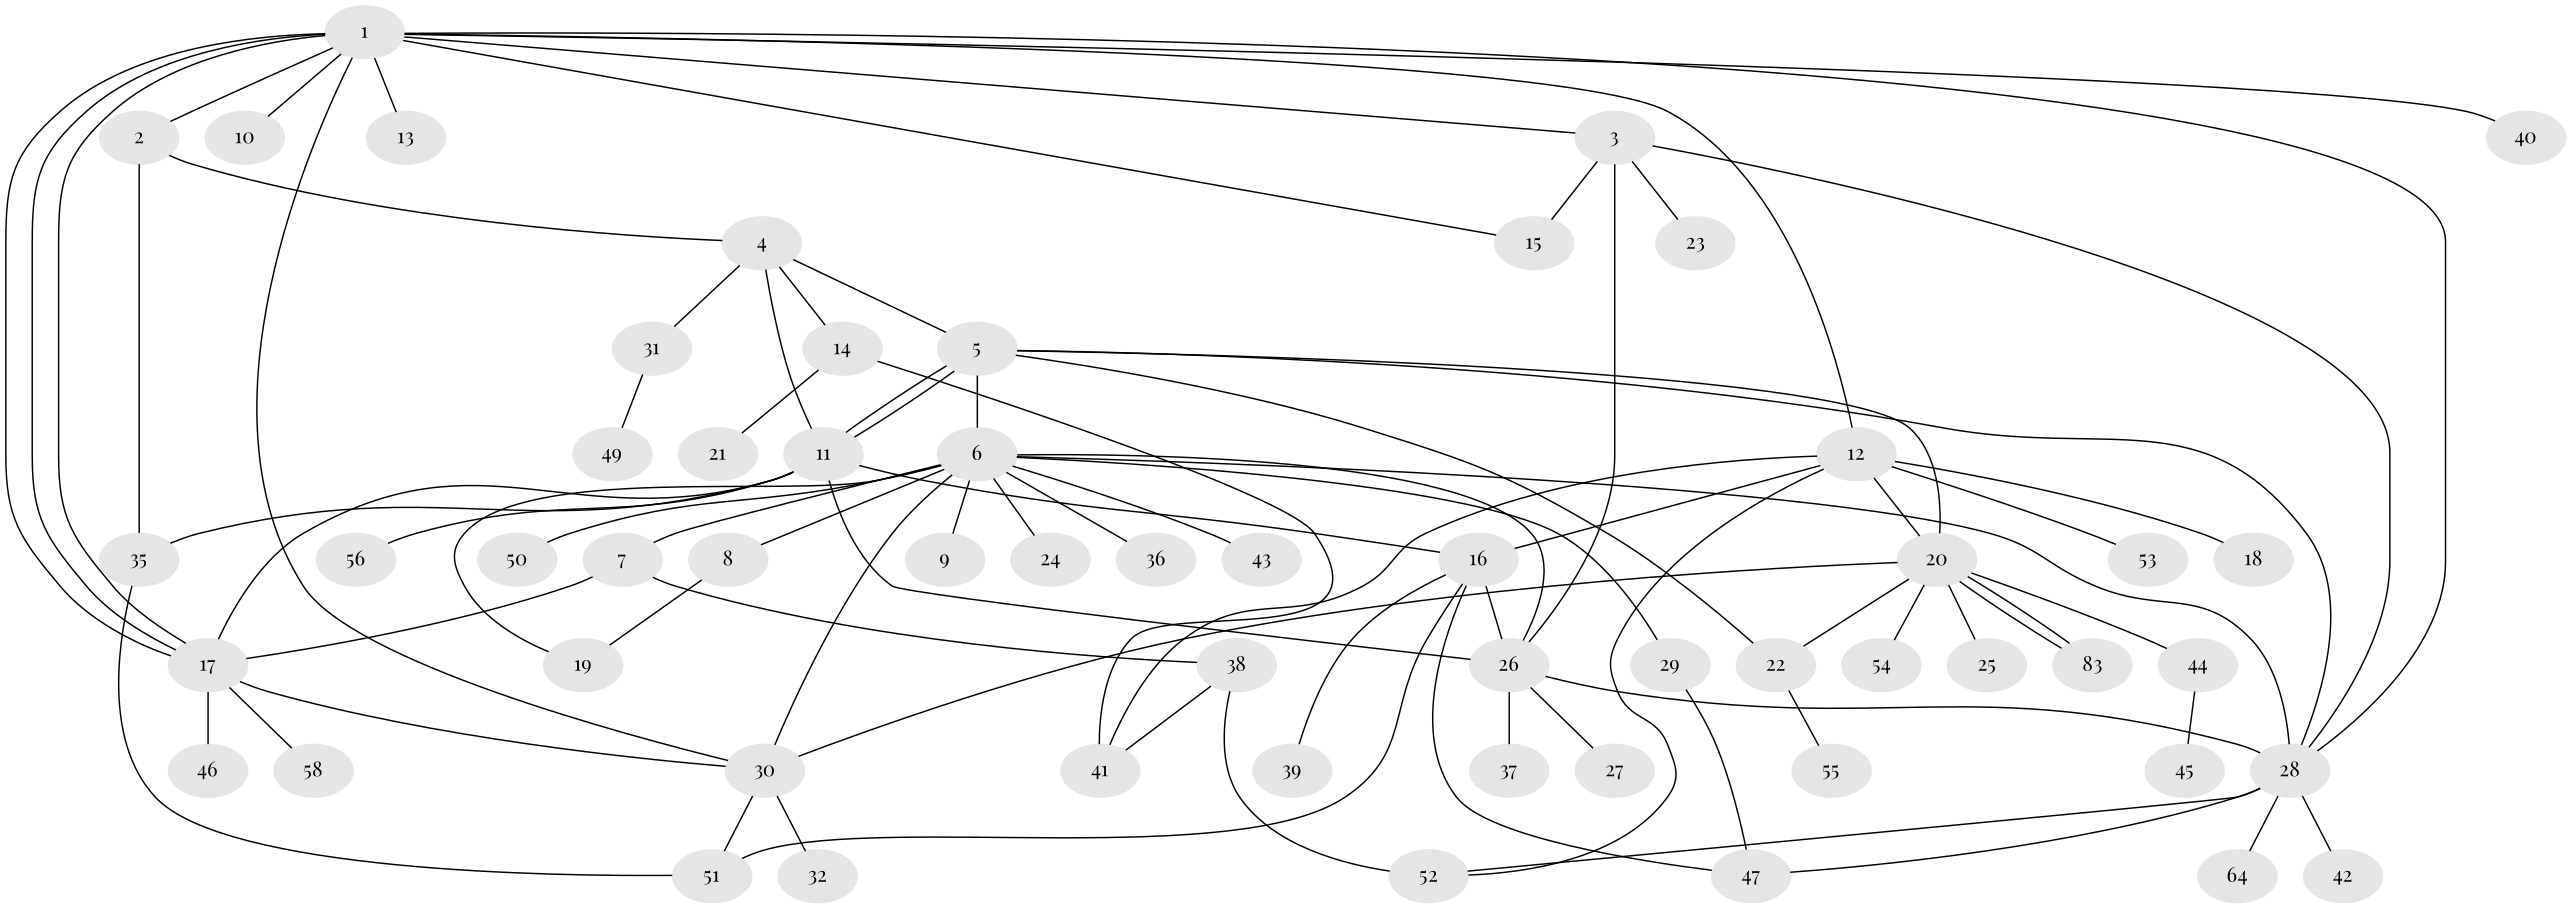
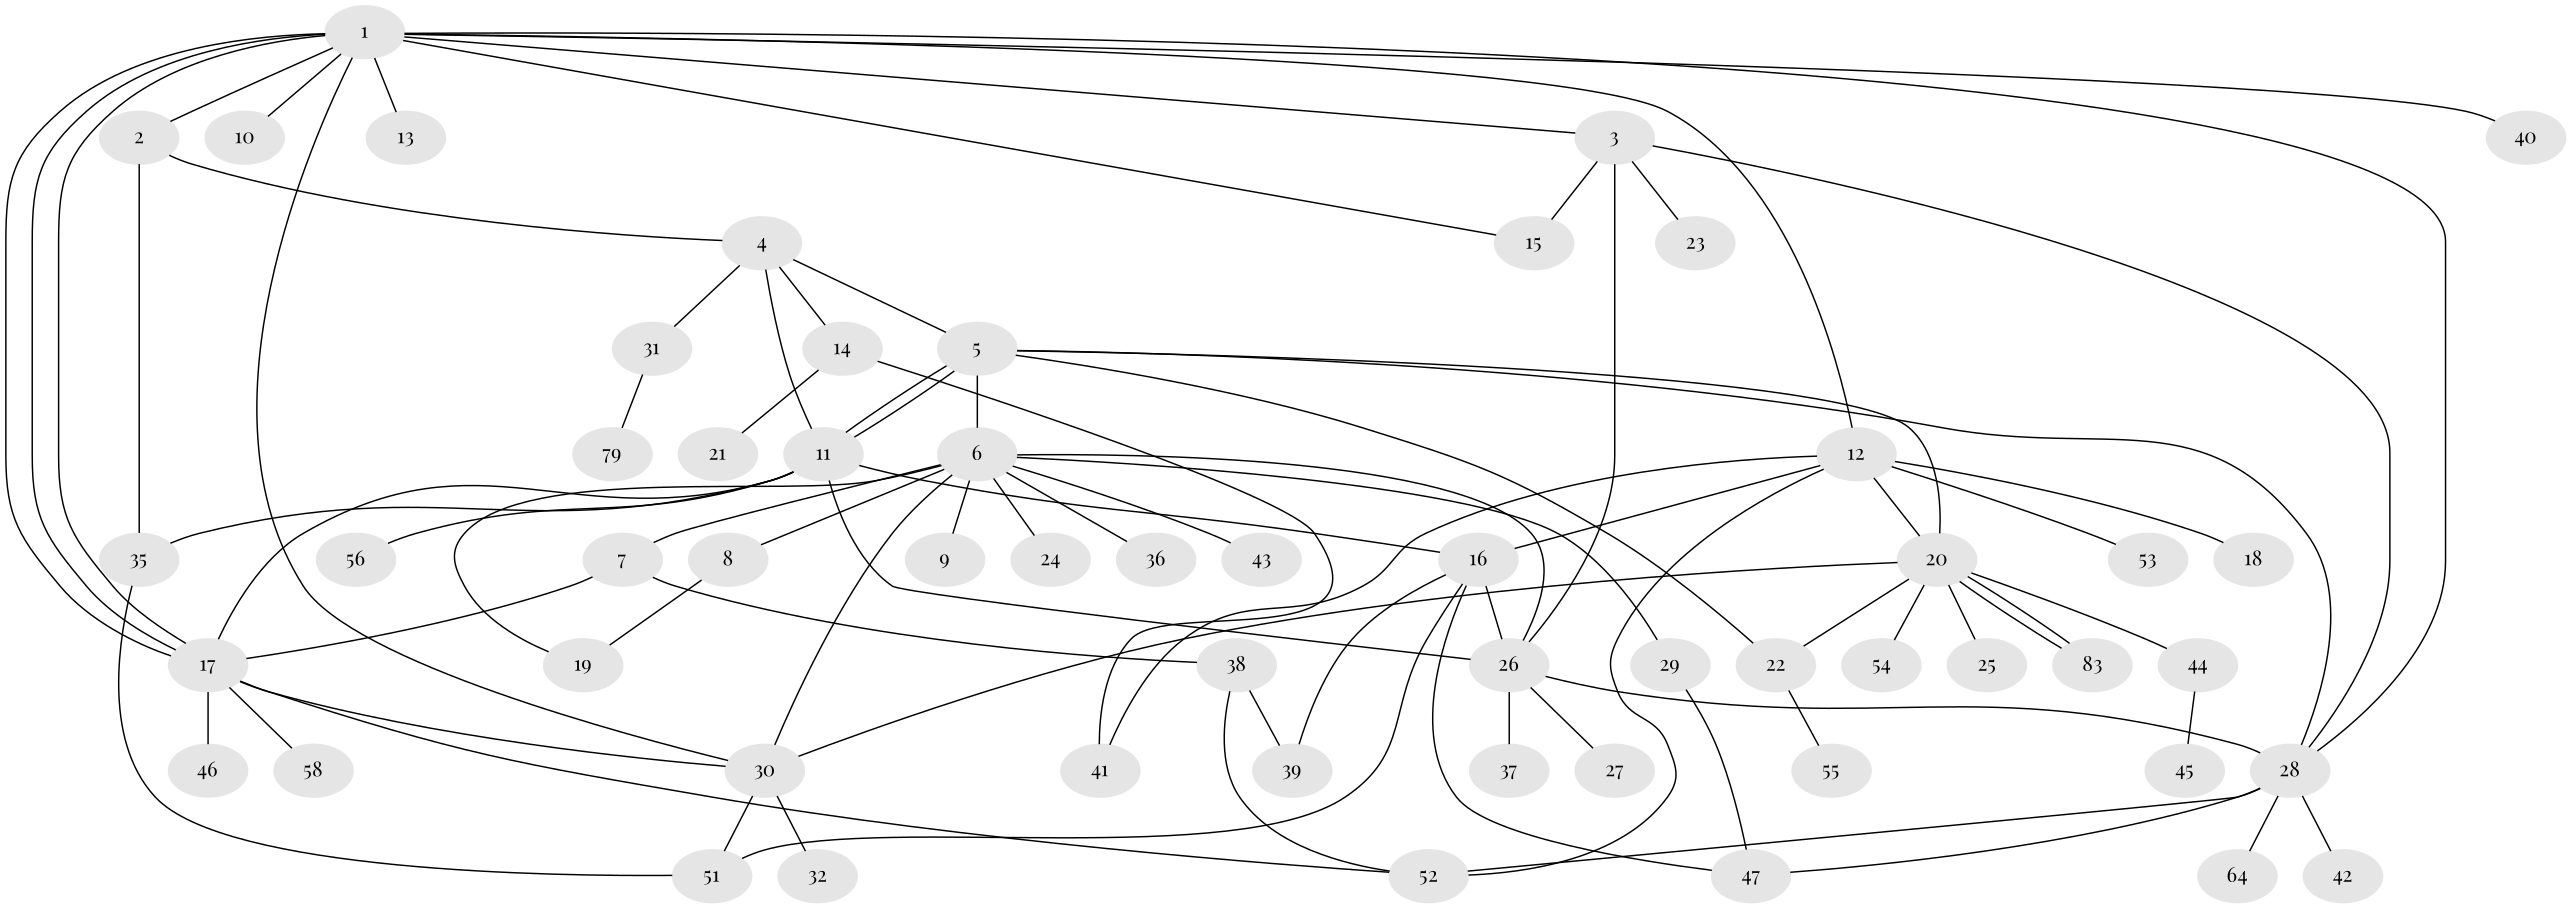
(612, 454) -> (612, 454)
(1670, 490) -> none
(517, 560) -> none
(1169, 718) -> (1265, 718)
none -> (808, 812)
